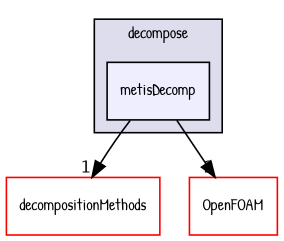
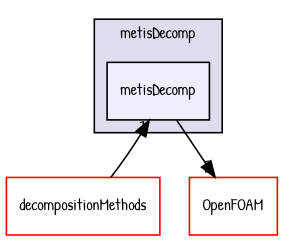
(158, 34) -> (158, 34)
(114, 143) -> (126, 156)
